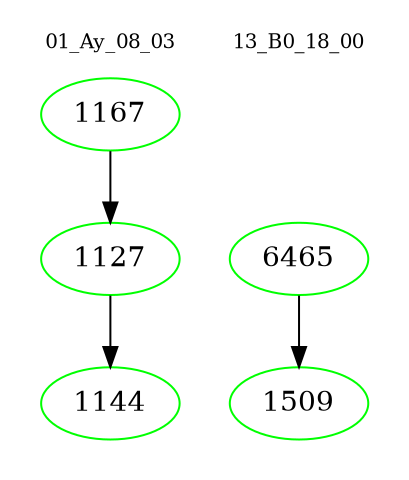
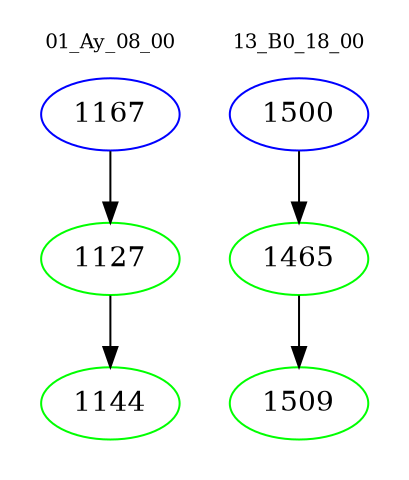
(110, 43) -> (110, 43)
(110, 114) -> (110, 114)
none -> (299, 114)
(299, 259) -> (299, 259)
